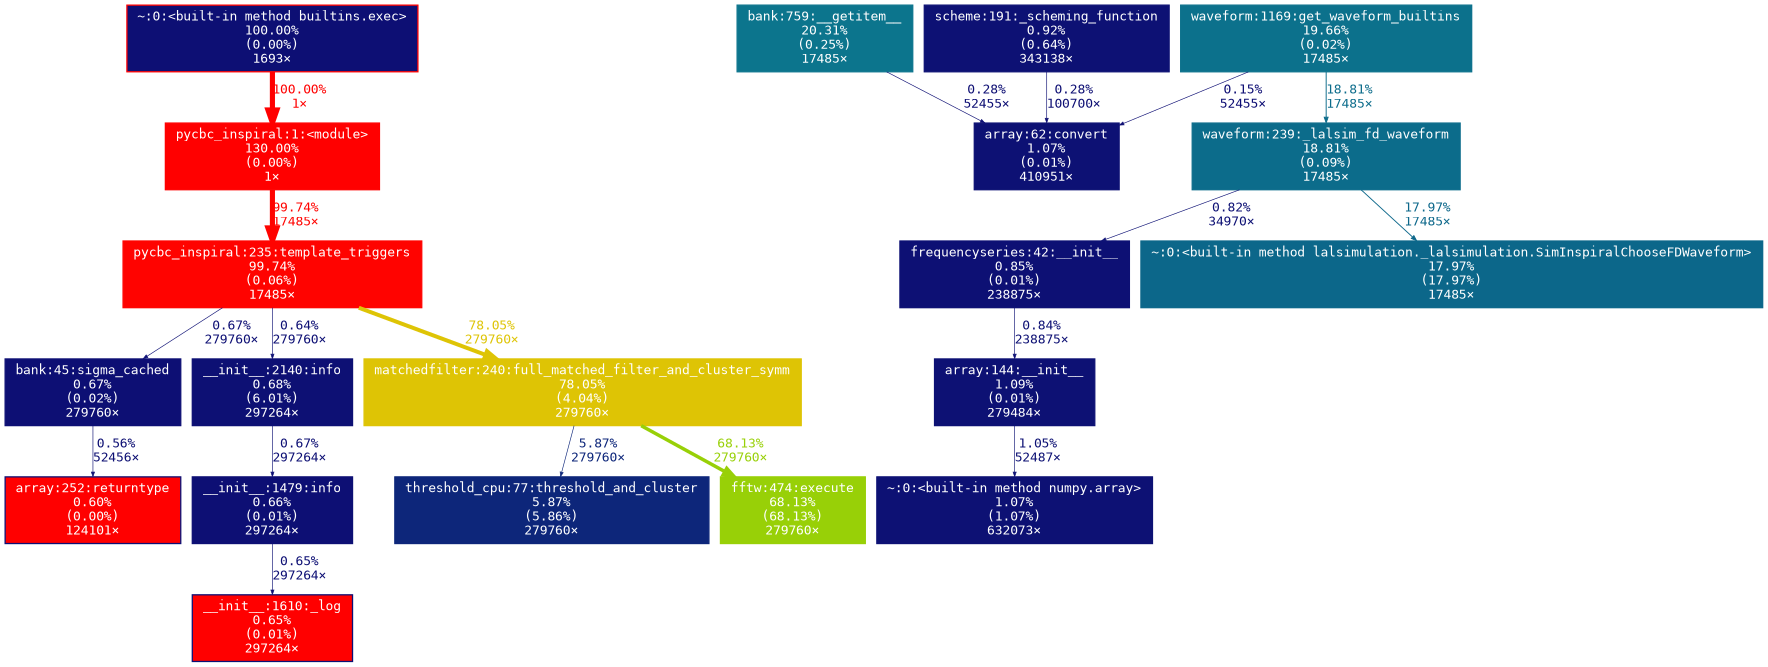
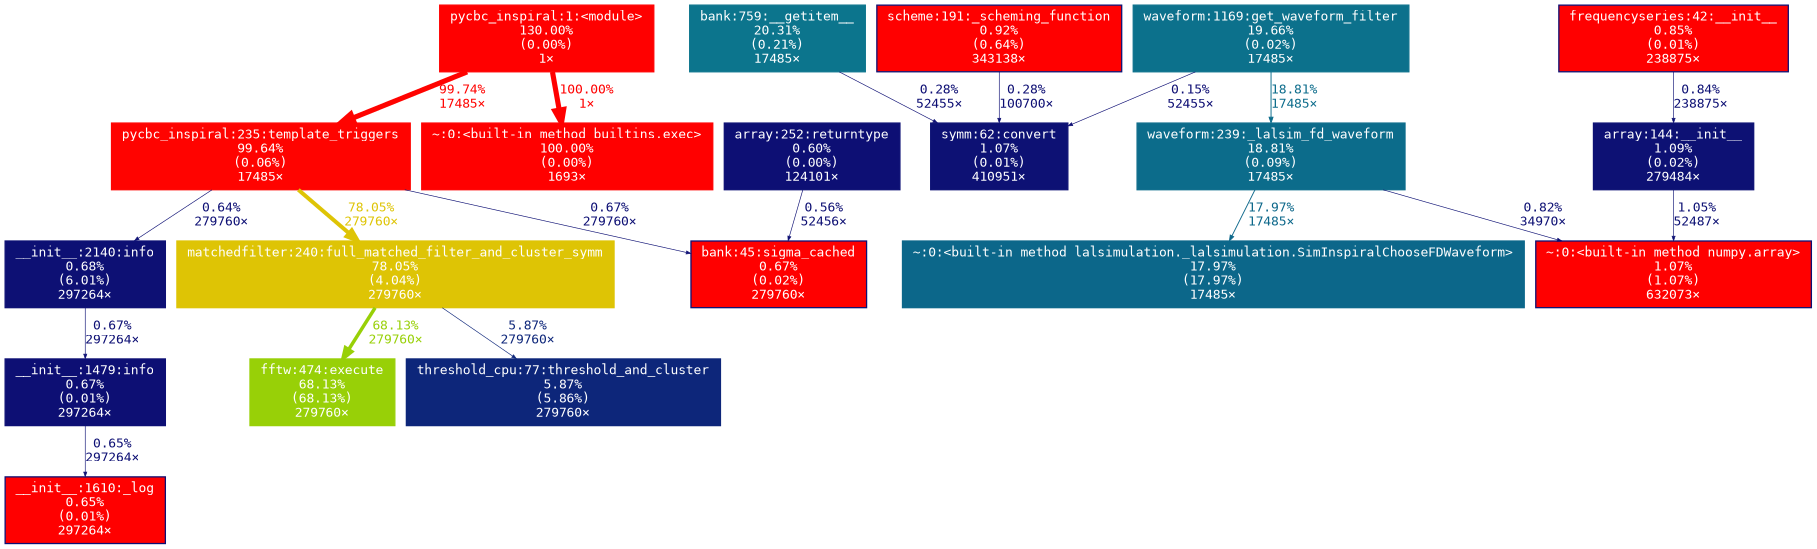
(272, 38) -> (567, 156)
(825, 38) -> (777, 38)
(1047, 38) -> (999, 38)
(1326, 38) -> (1271, 38)
(272, 91) -> (556, 91)
(1047, 156) -> (999, 156)
(1173, 215) -> (1470, 215)
(272, 274) -> (261, 156)
(1015, 274) -> (1674, 38)
(93, 392) -> (779, 274)
(1015, 392) -> (1674, 156)
(93, 449) -> (796, 213)
(93, 510) -> (812, 156)
(272, 510) -> (85, 392)
(1015, 510) -> (1674, 274)
